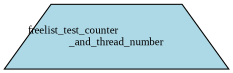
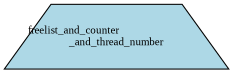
(117, 37) -> (117, 37)
